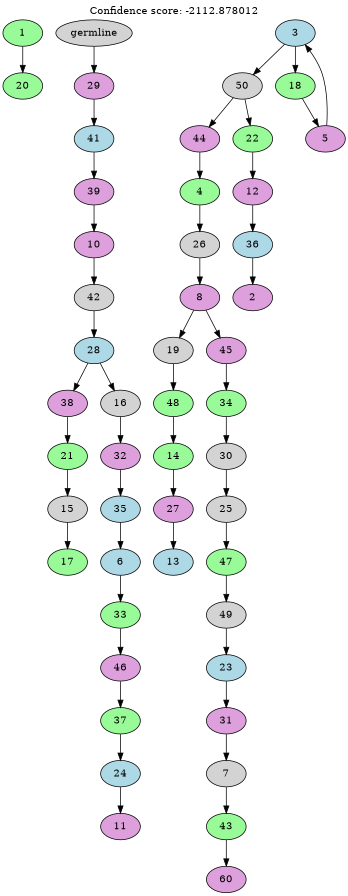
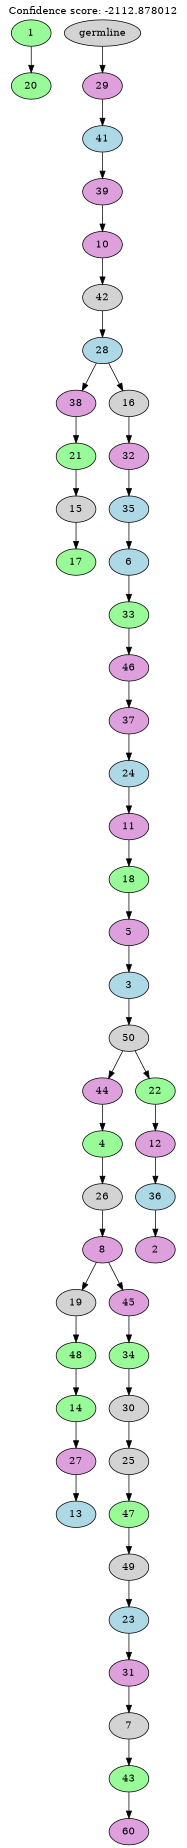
(295, 56) -> (129, 849)
(120, 721) -> (129, 721)
